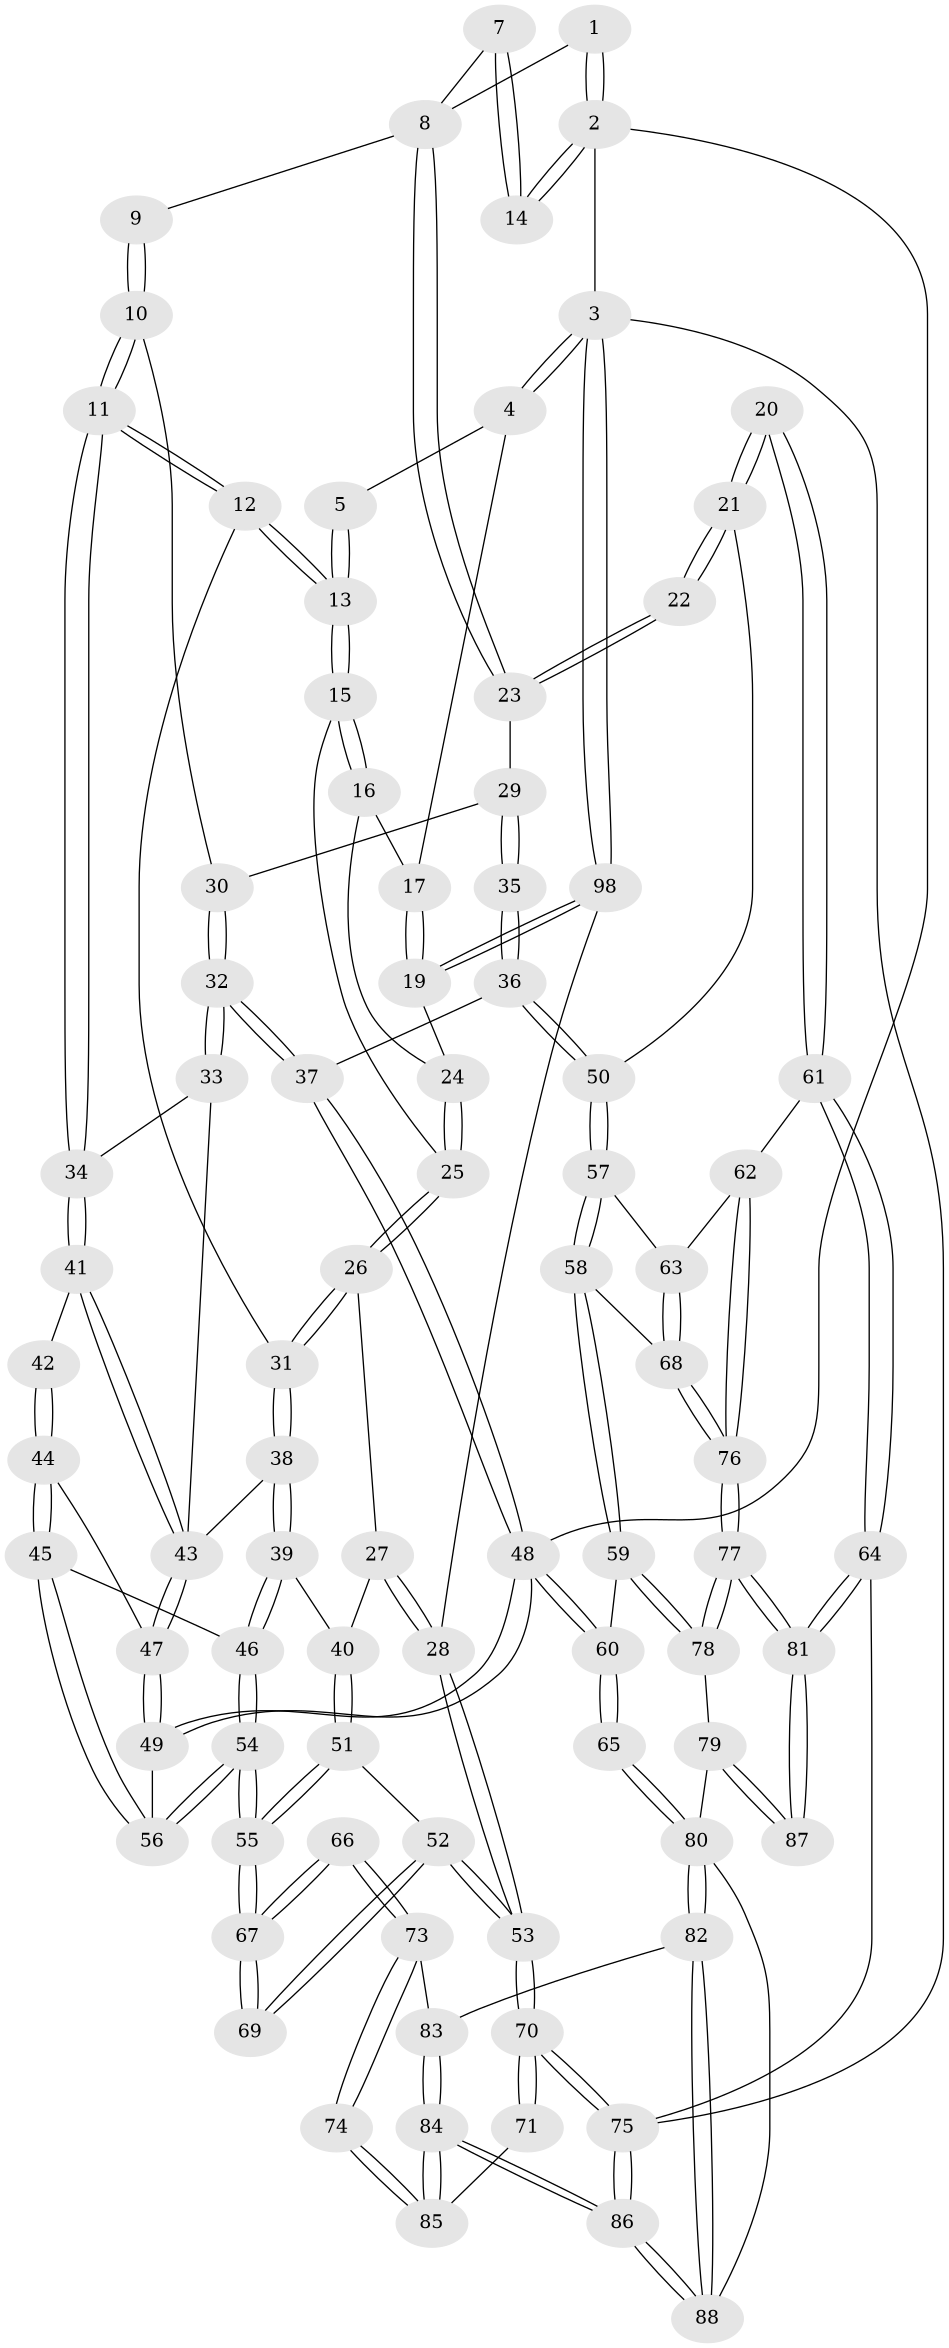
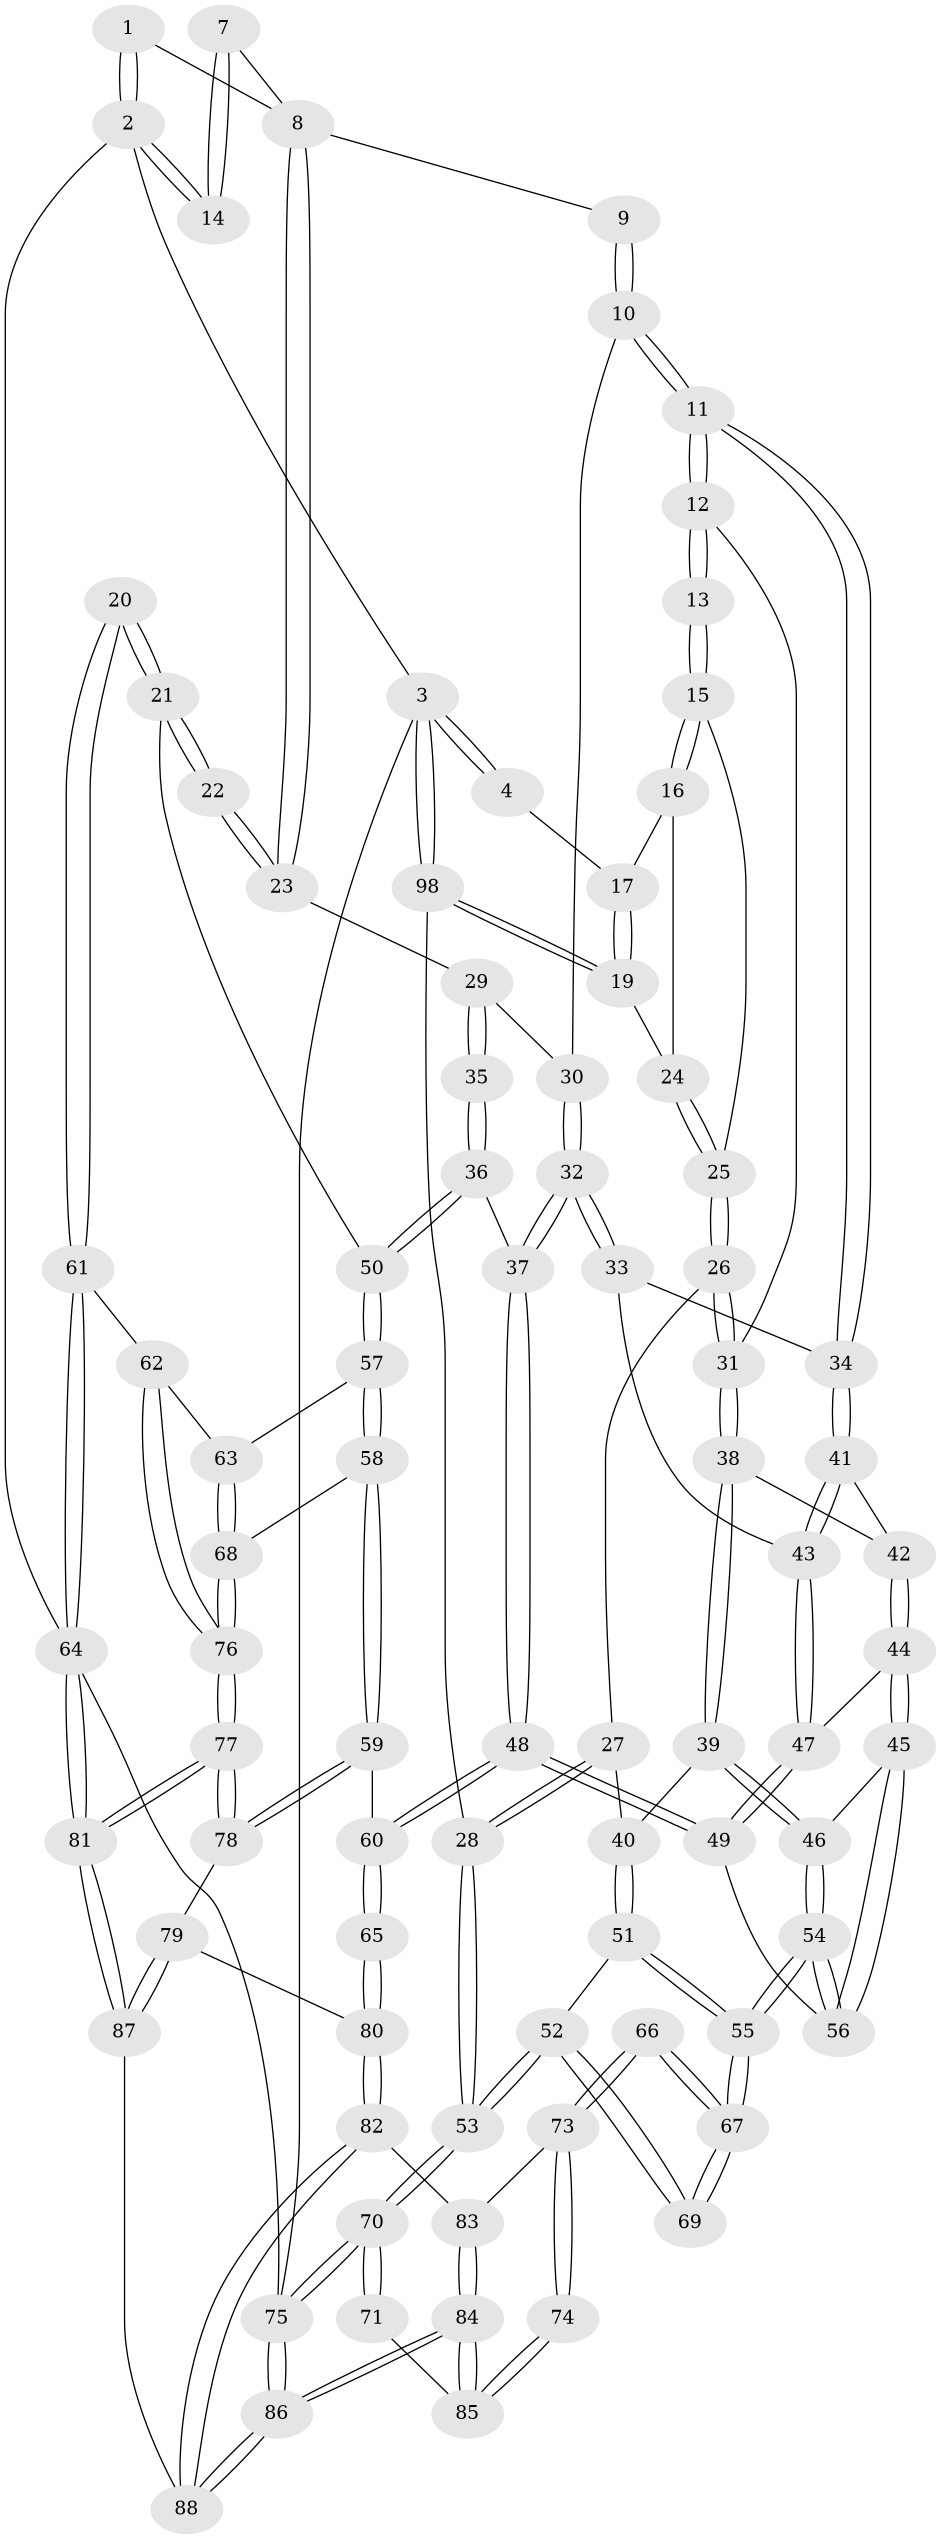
(341, 506) -> none
(928, 844) -> (5, 874)
(235, 1508) -> (806, 1503)
(770, 2089) -> (125, 2276)
